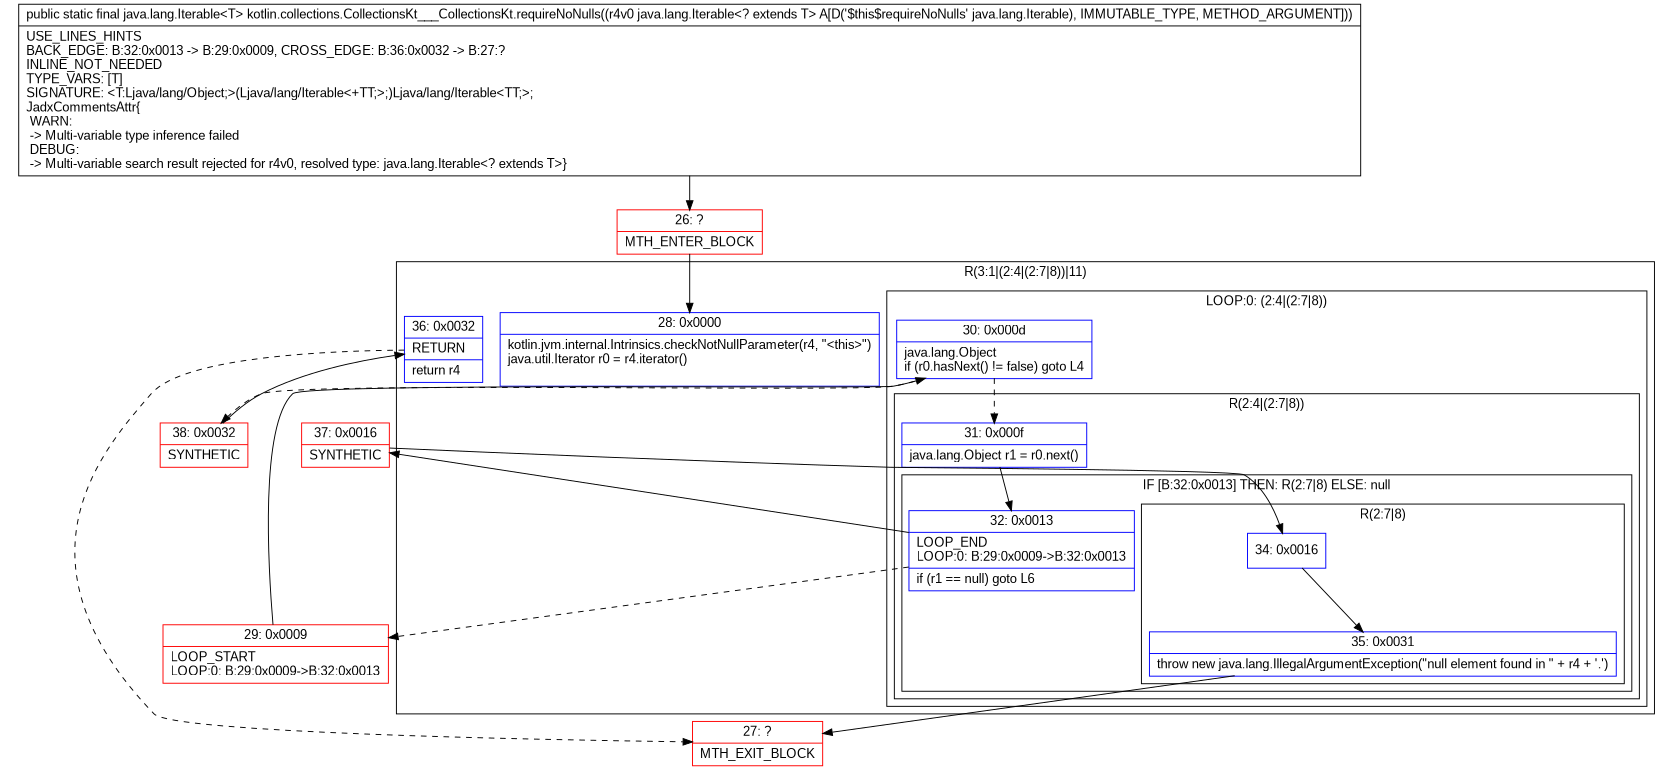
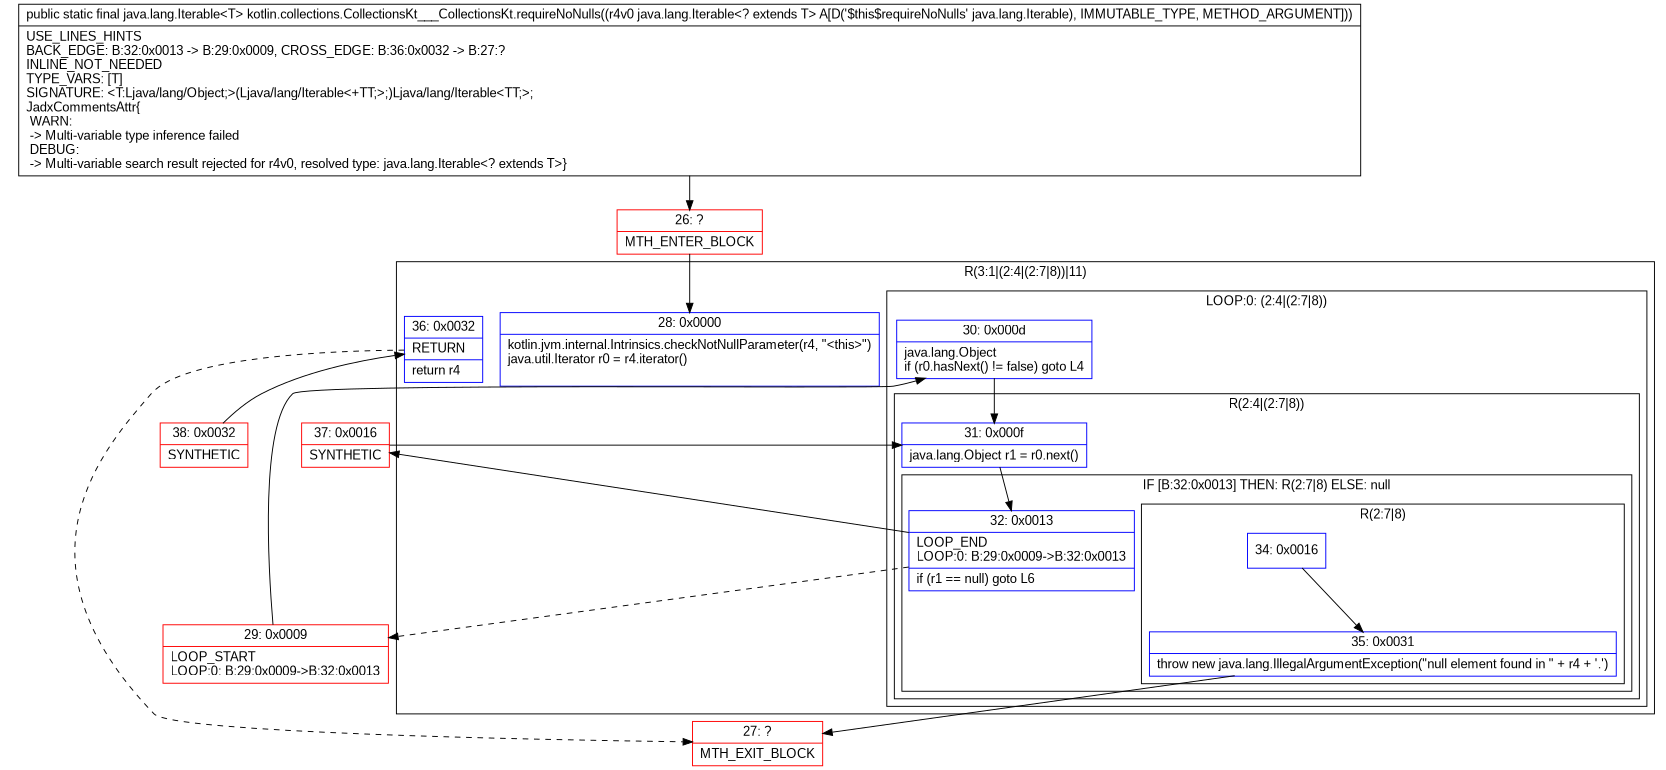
(573, 388) -> none
(994, 400) -> (994, 400)
(848, 466) -> (641, 445)
